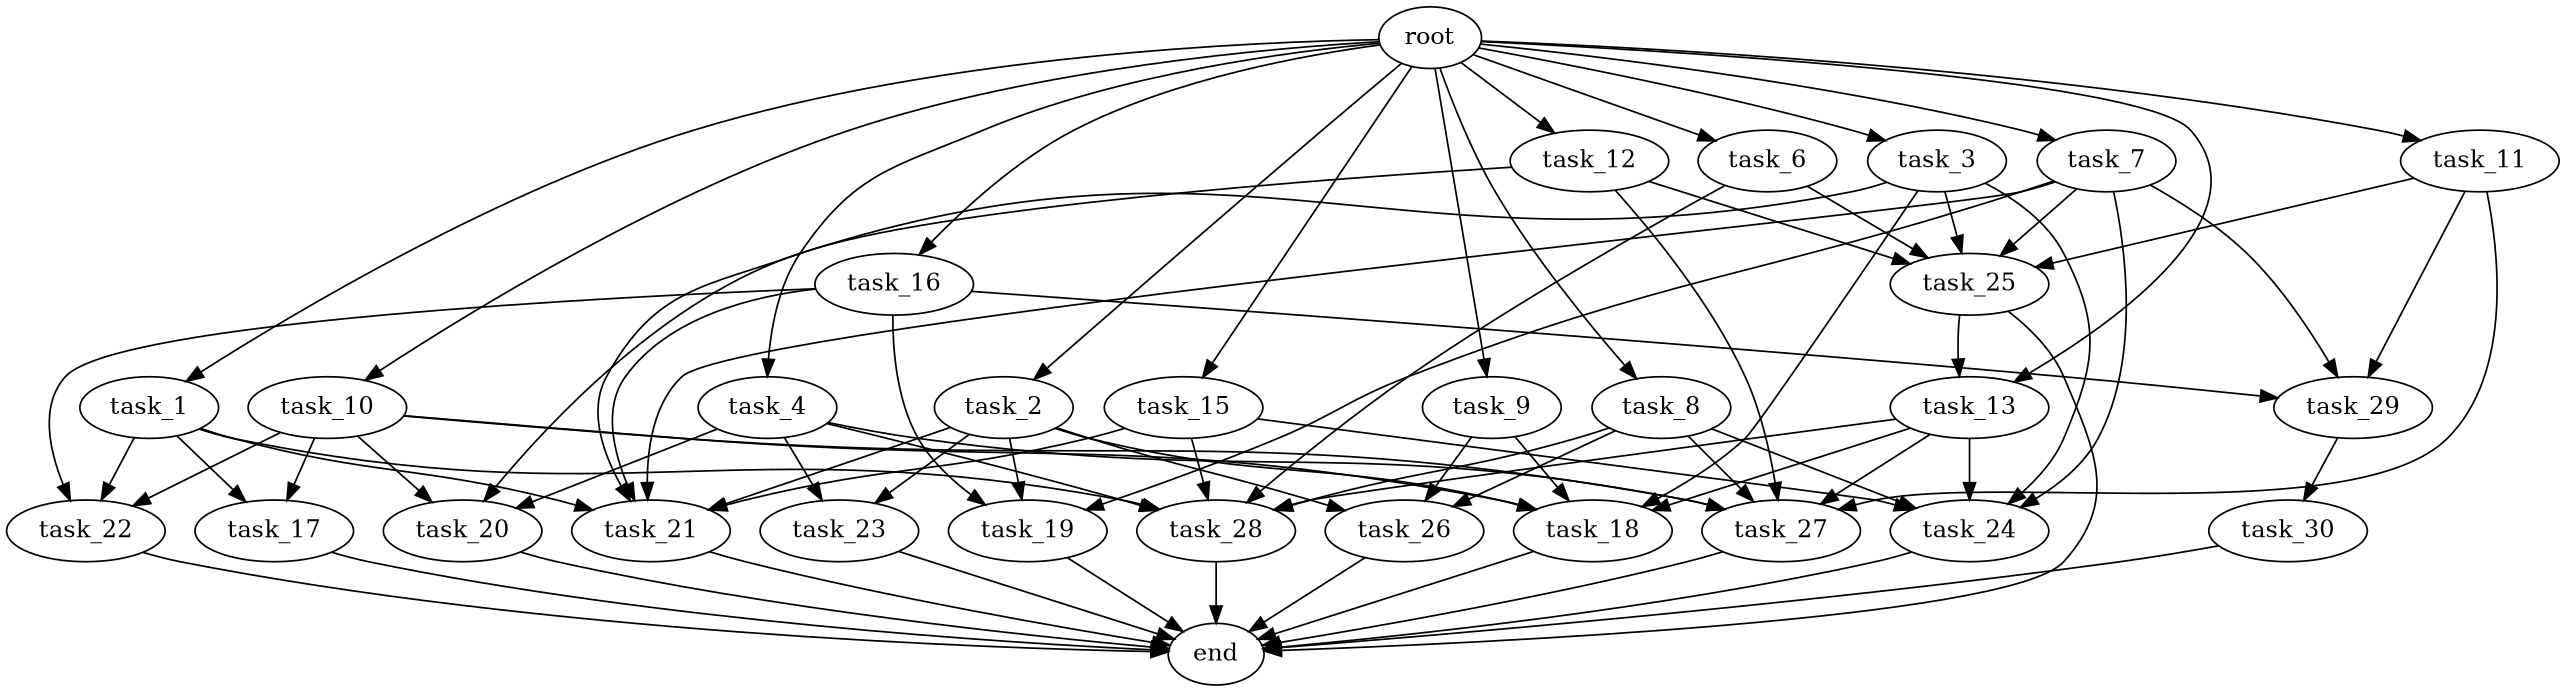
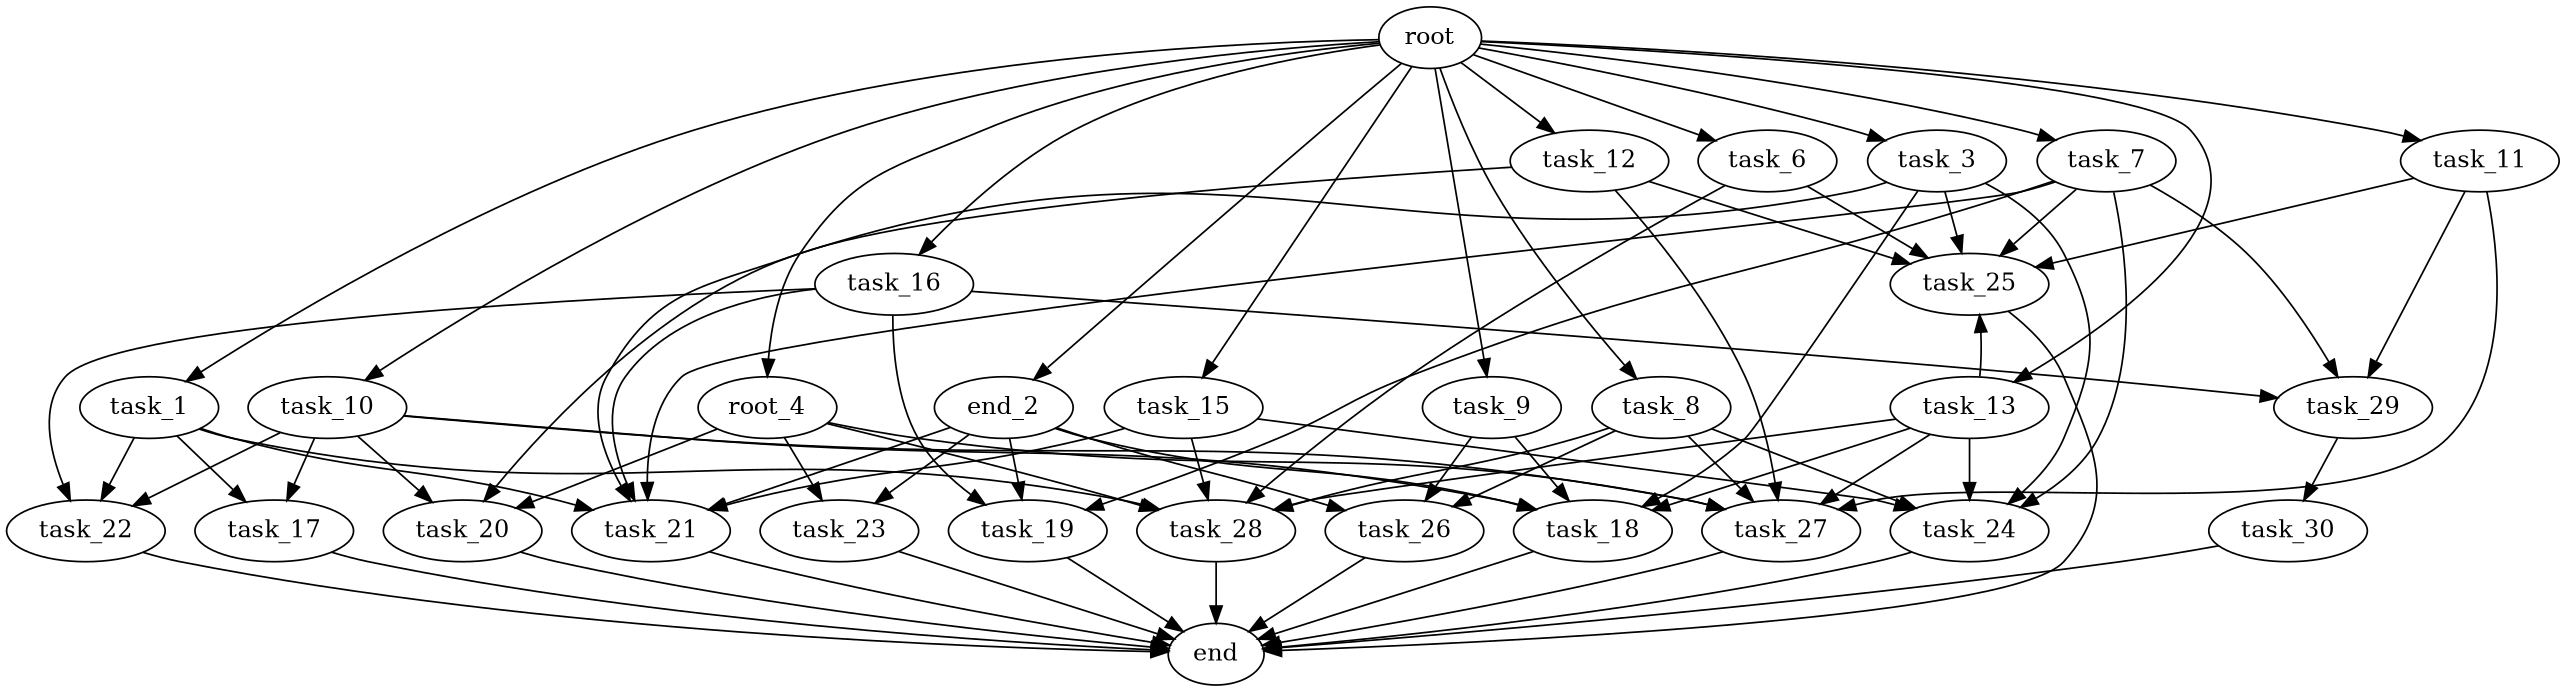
(1958, 337) -> (1981, 354)
(767, 408) -> (767, 408)
(1004, 408) -> (1004, 408)
